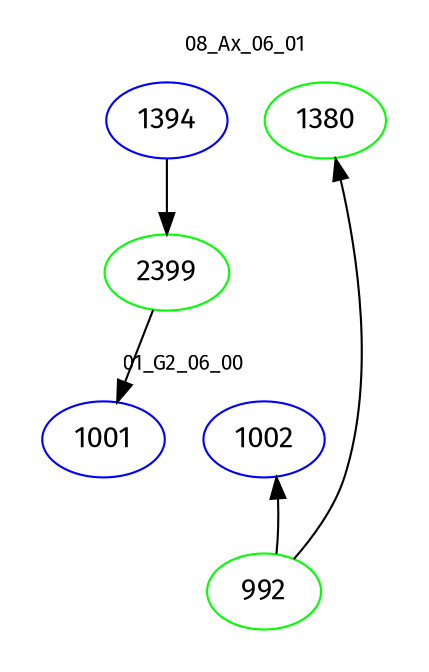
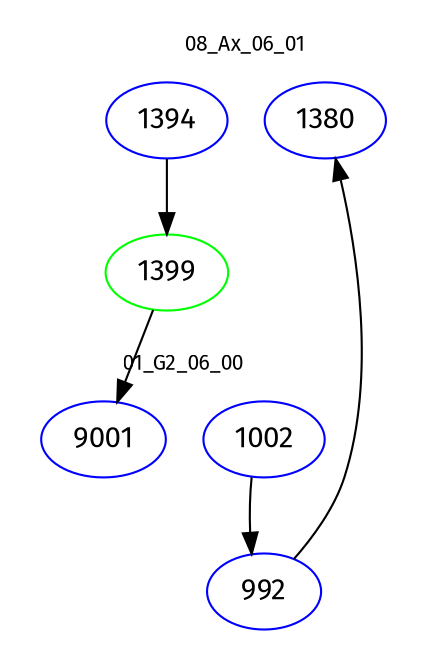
(325, 120) -> (325, 120)
(167, 273) -> (167, 273)
(104, 439) -> (104, 439)
(278, 526) -> (250, 505)
(264, 592) -> (264, 592)
